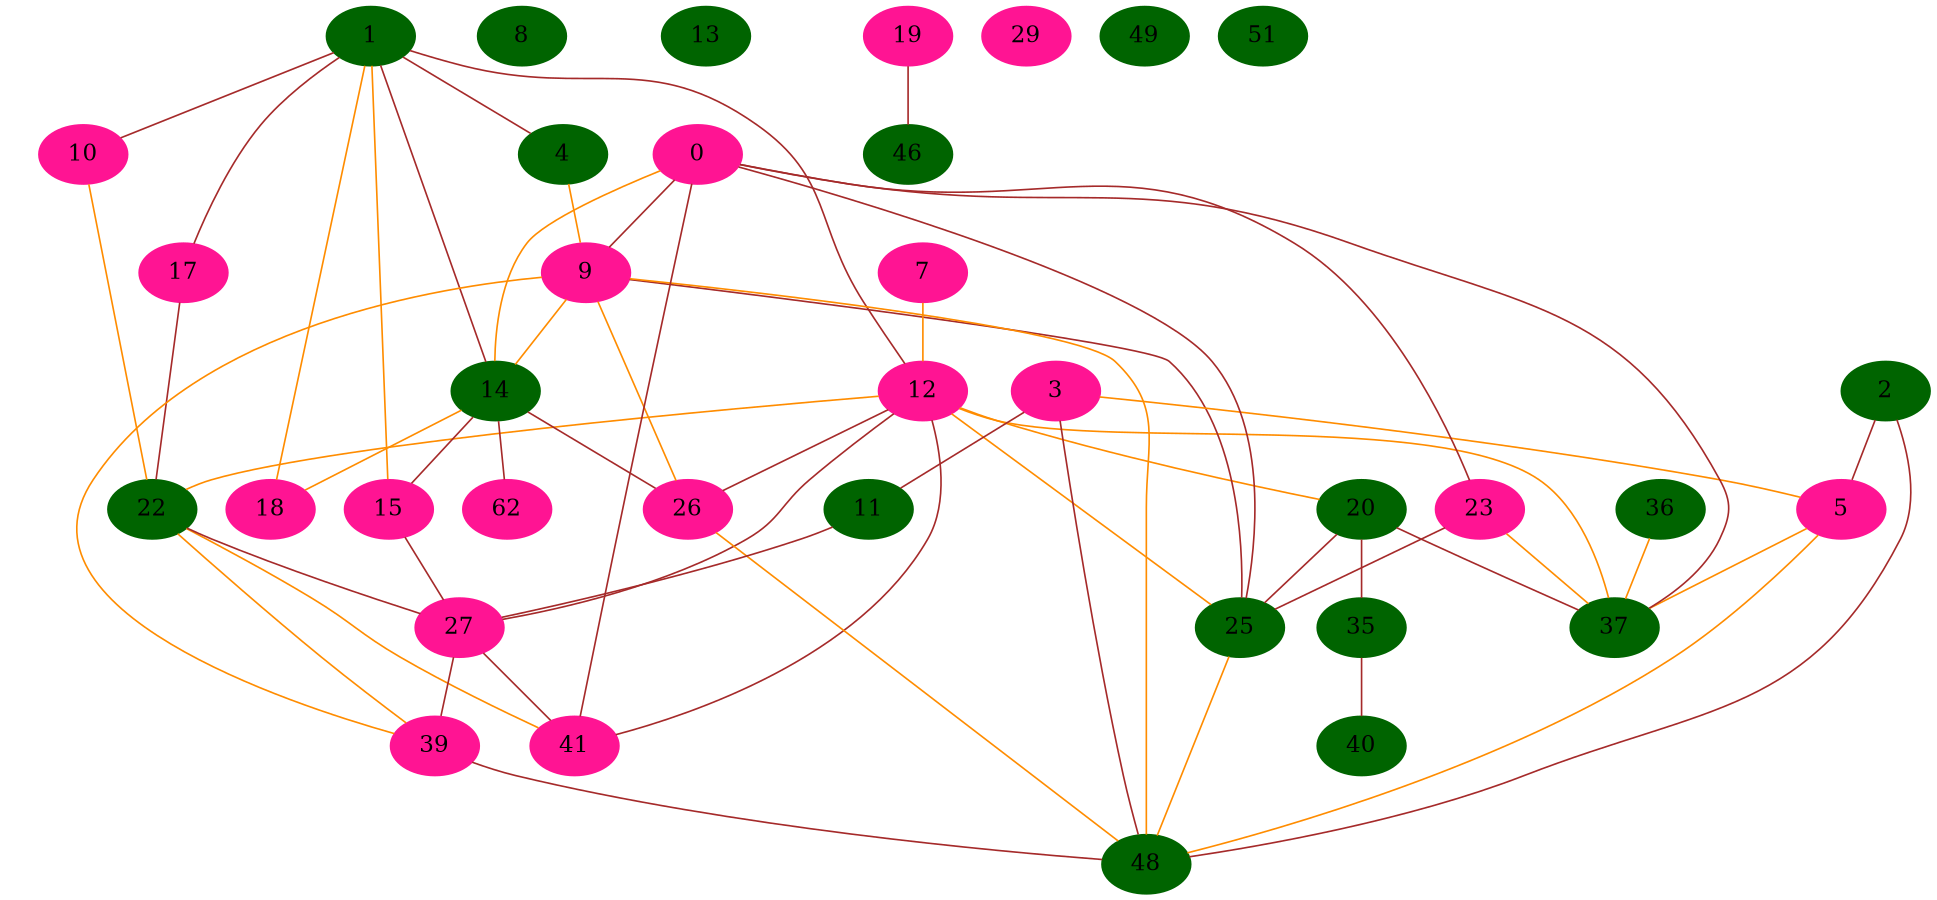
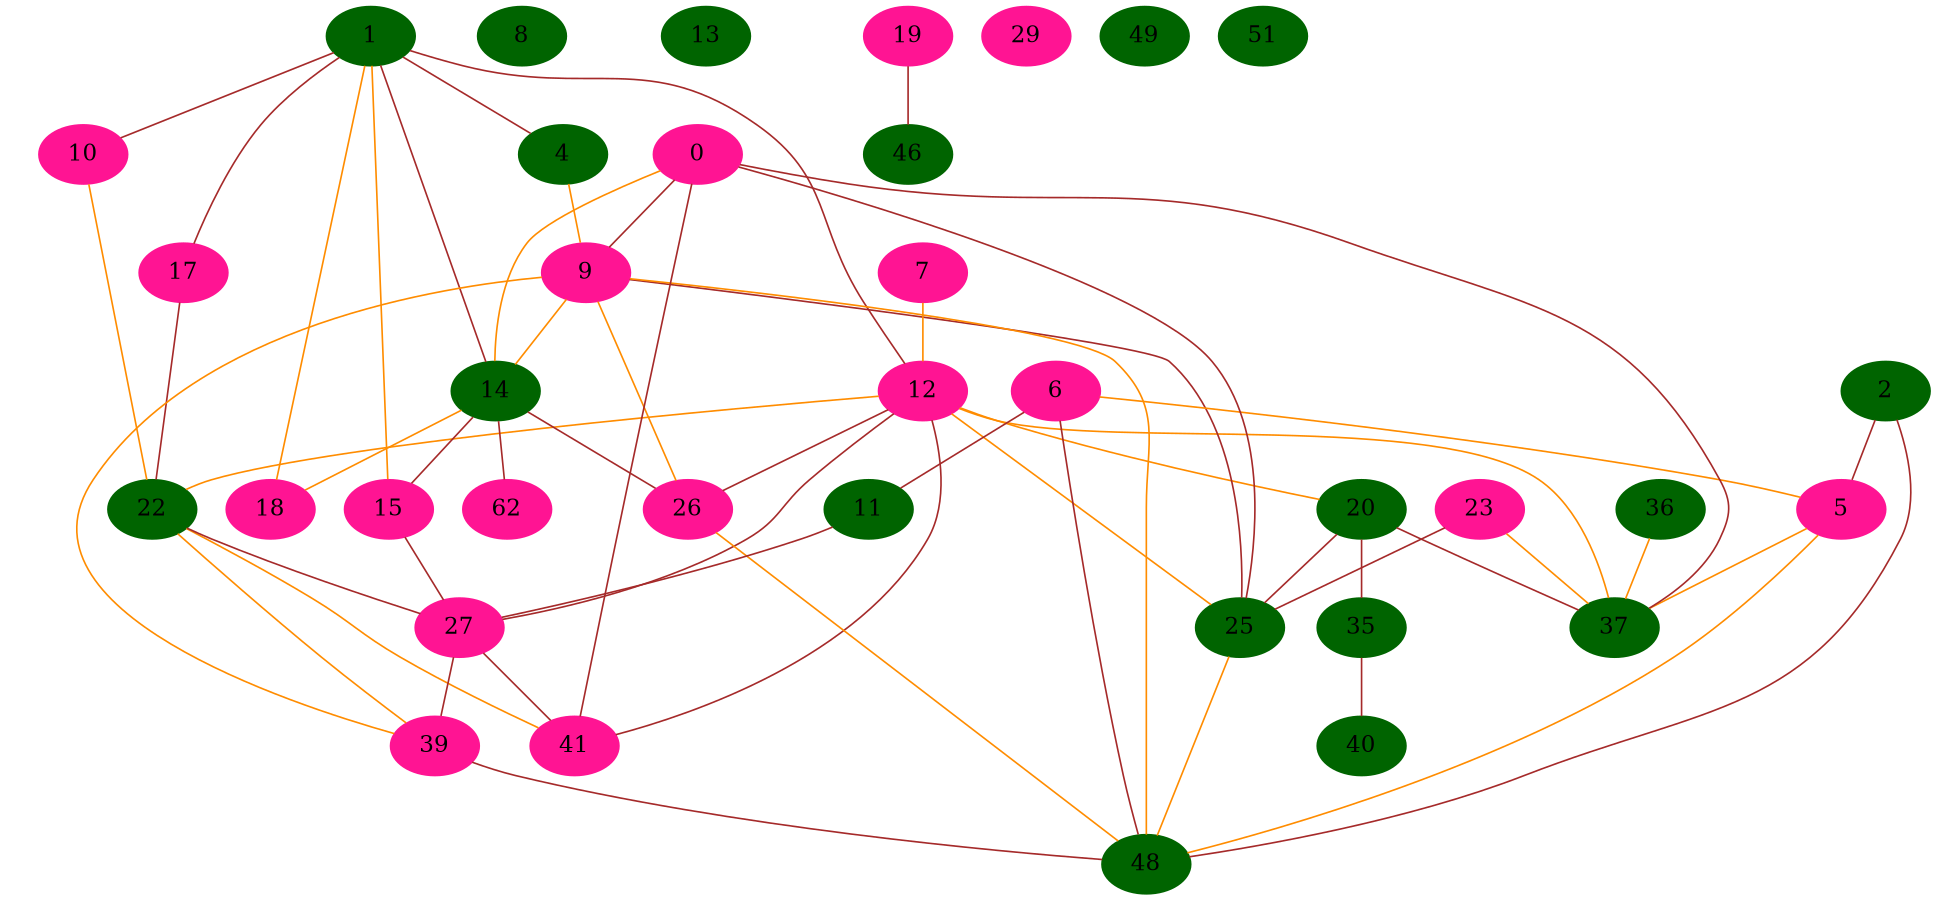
(1128, 187) -> none
(1056, 391) -> (1056, 391)
